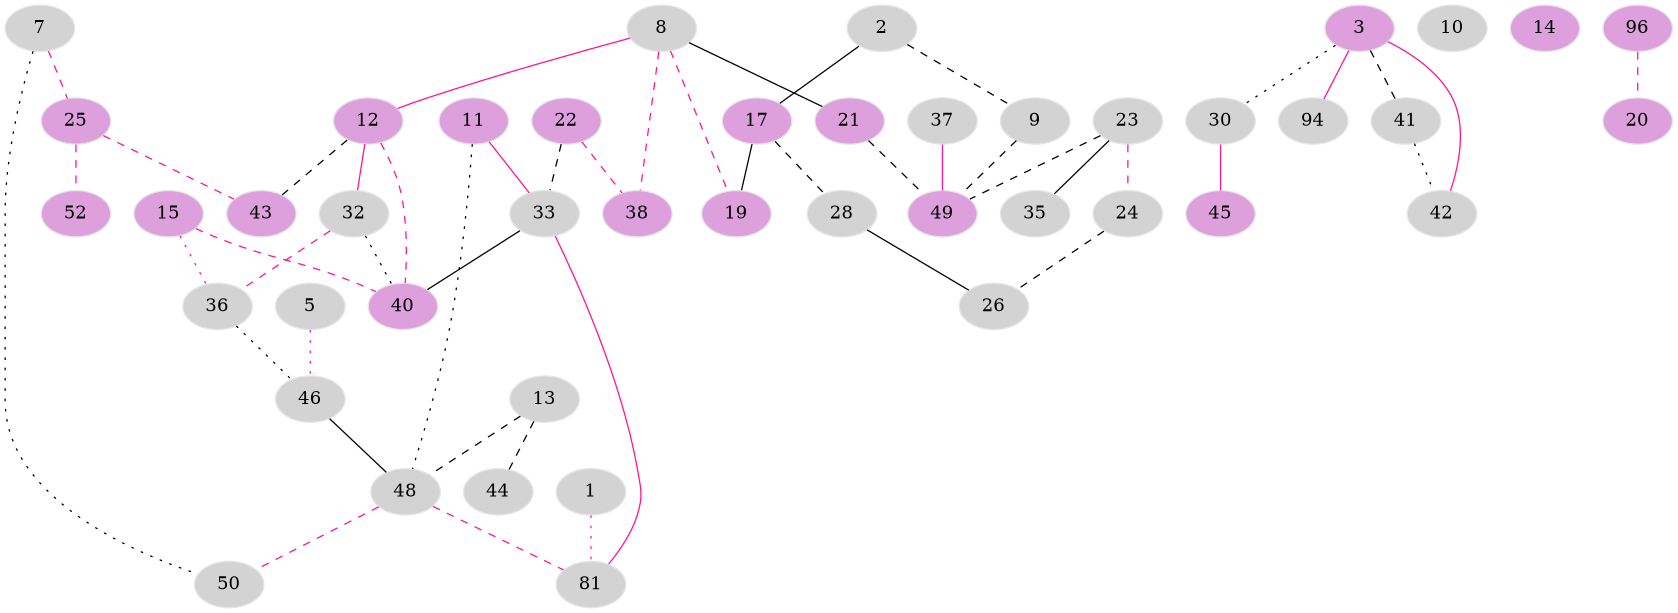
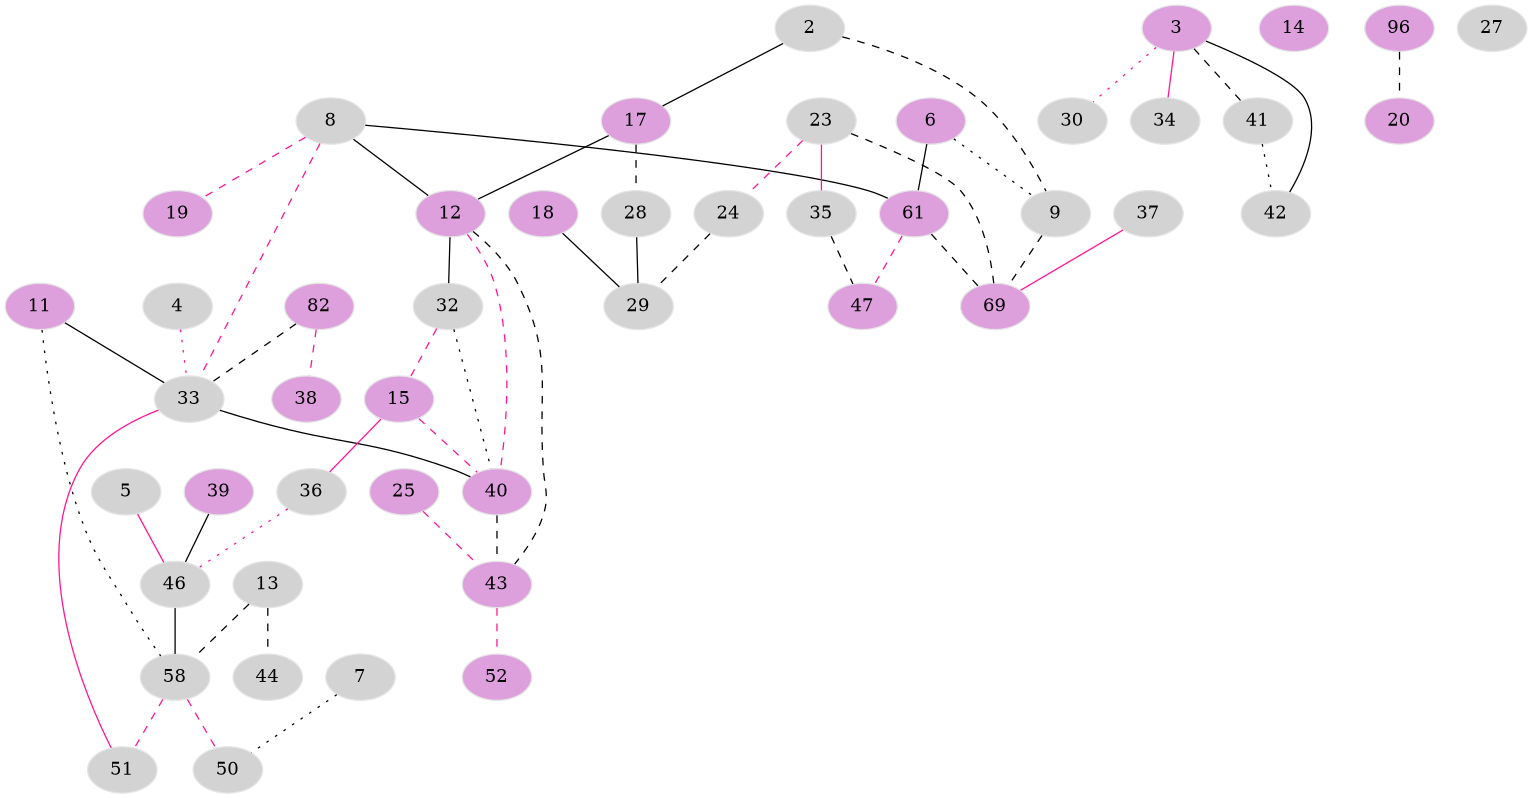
(1452, 28) -> none
none -> (1492, 28)
(513, 71) -> (391, 167)
(58, 75) -> none
(1290, 75) -> (1125, 75)
(1638, 75) -> (1400, 75)
(1454, 102) -> (1299, 92)
(566, 121) -> (319, 306)
(650, 121) -> (260, 260)
(850, 121) -> (914, 214)
none -> (931, 121)
(1313, 121) -> (1165, 121)
(361, 167) -> (449, 260)
(509, 167) -> (115, 353)
(747, 167) -> (543, 167)
(1082, 167) -> (821, 168)
(76, 168) -> (497, 631)
none -> (543, 214)
(942, 214) -> (995, 306)
(1221, 214) -> none
(295, 254) -> (424, 353)
(193, 260) -> (350, 451)
none -> (178, 306)
none -> (863, 306)
(994, 306) -> (639, 306)
(264, 353) -> (243, 538)
(310, 353) -> (151, 538)
none -> (219, 492)
(406, 492) -> (175, 677)
(591, 492) -> none
none -> (497, 538)
(591, 585) -> (122, 770)
